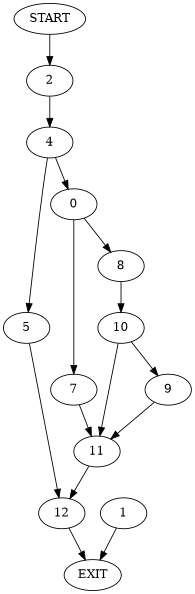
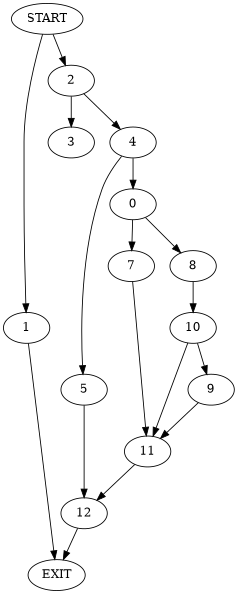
none -> (71, 142)
none -> (24, 168)
